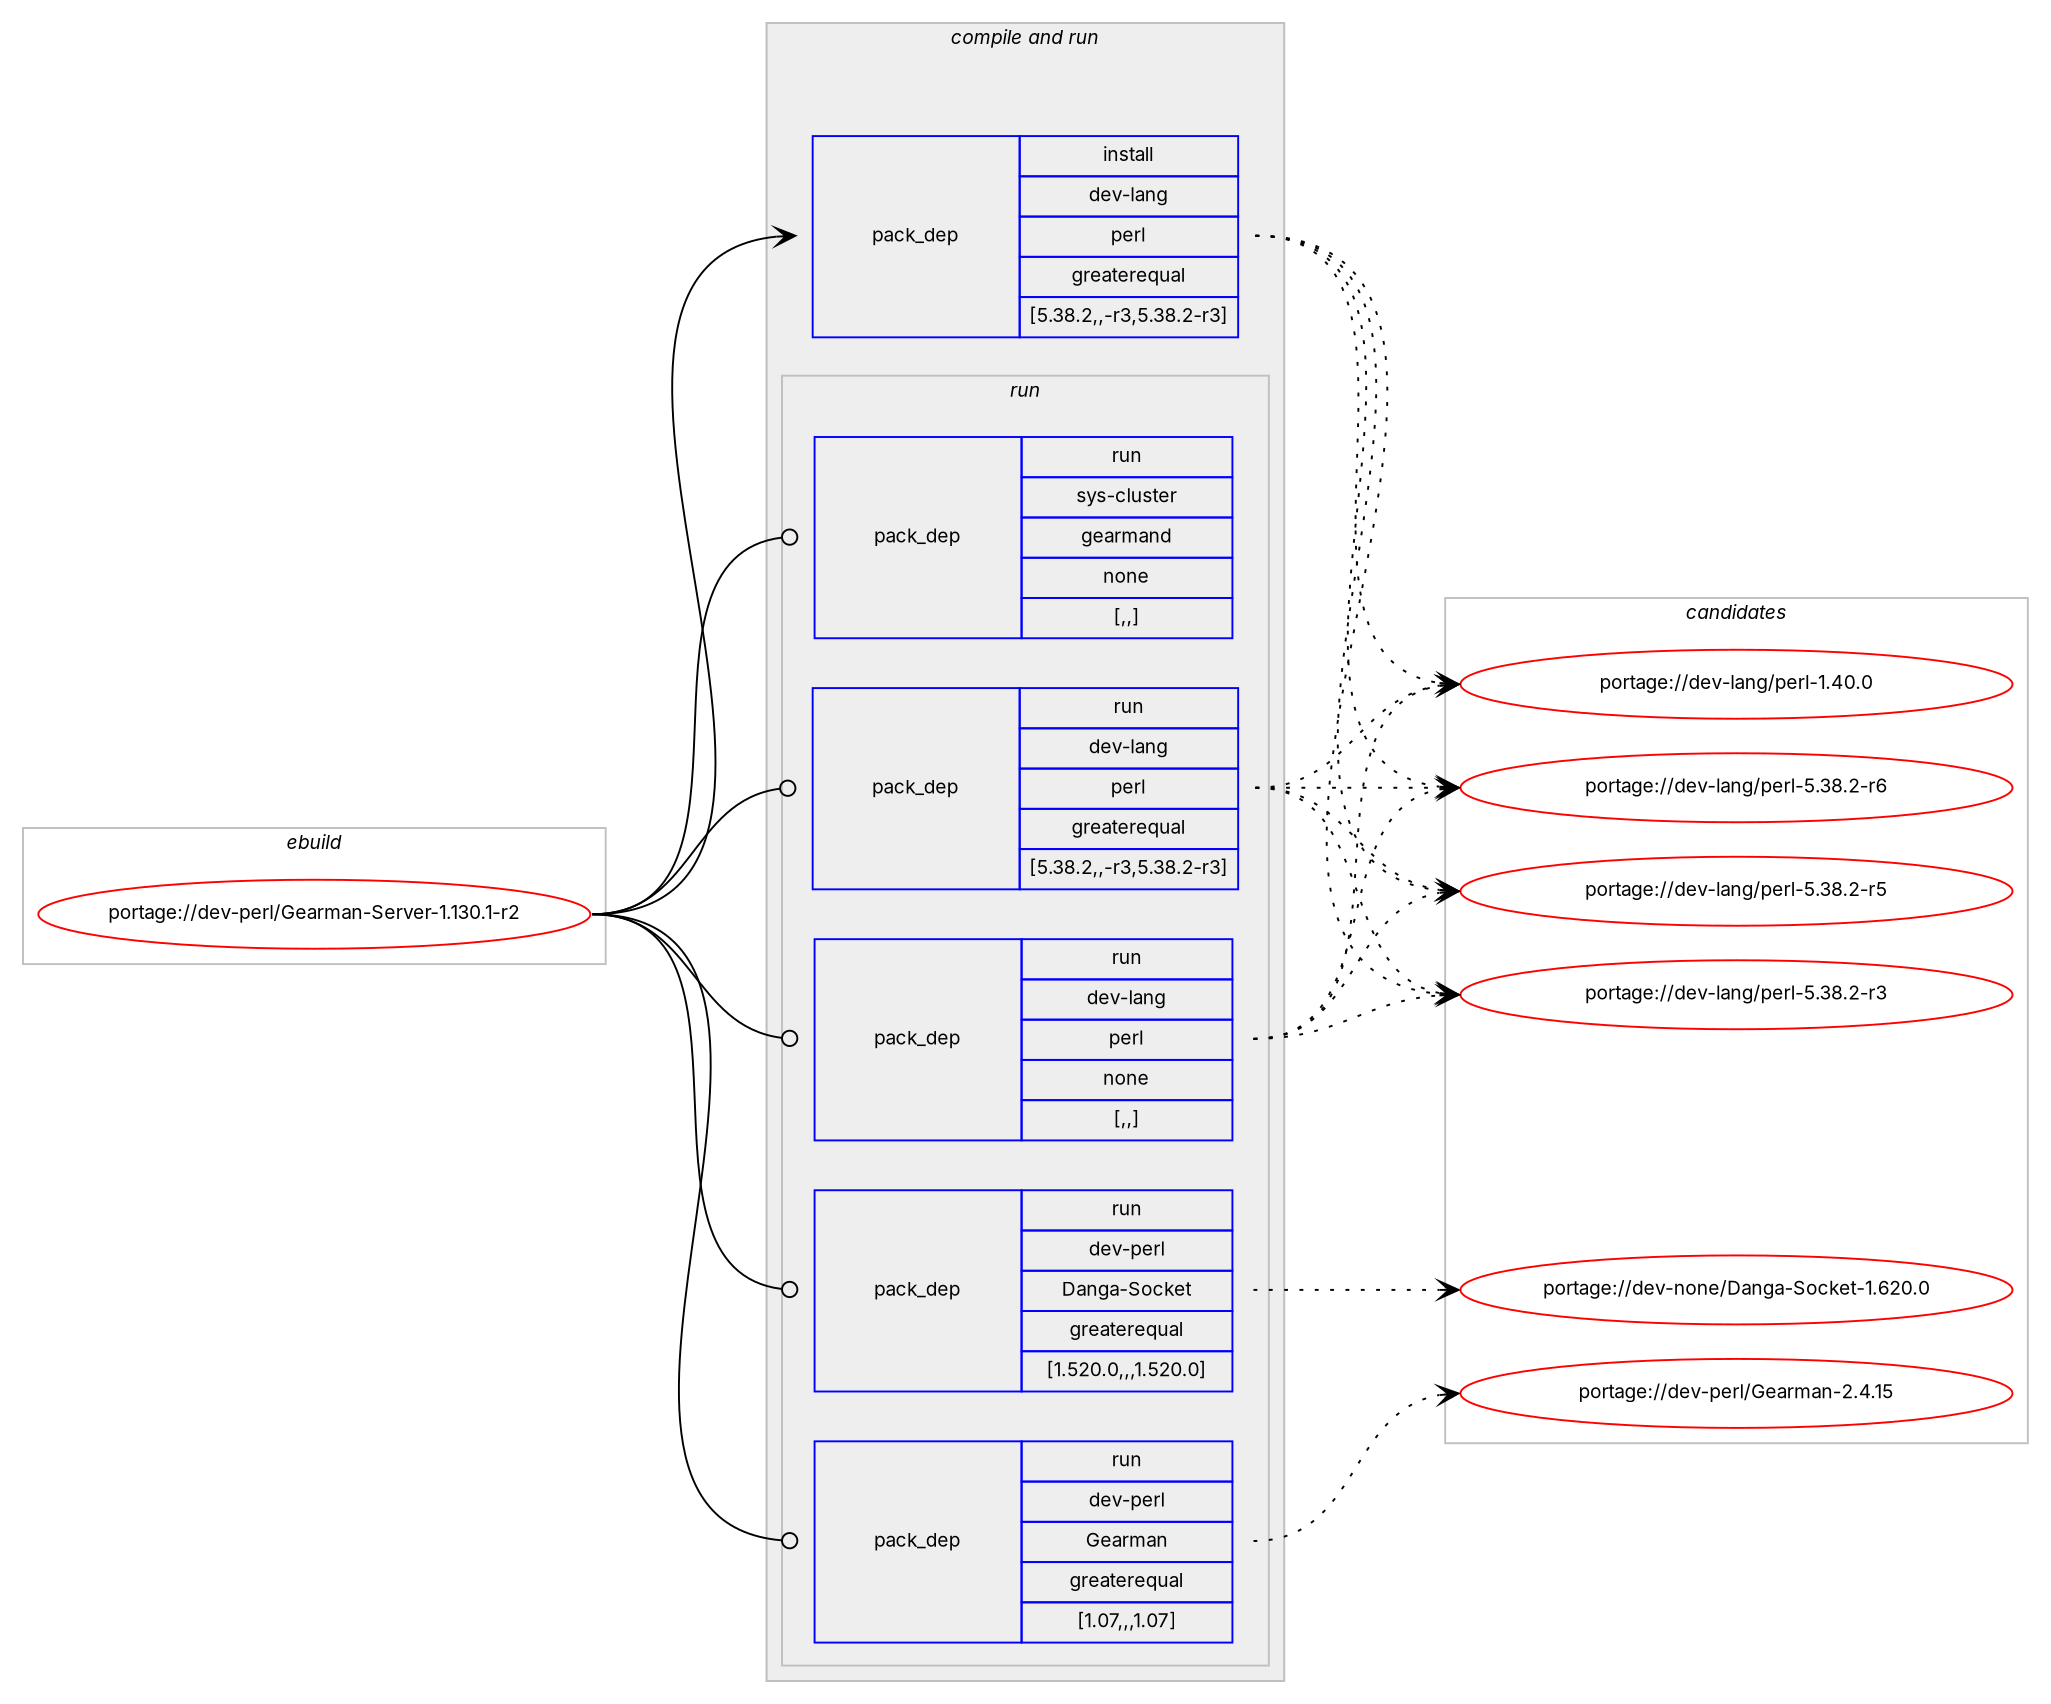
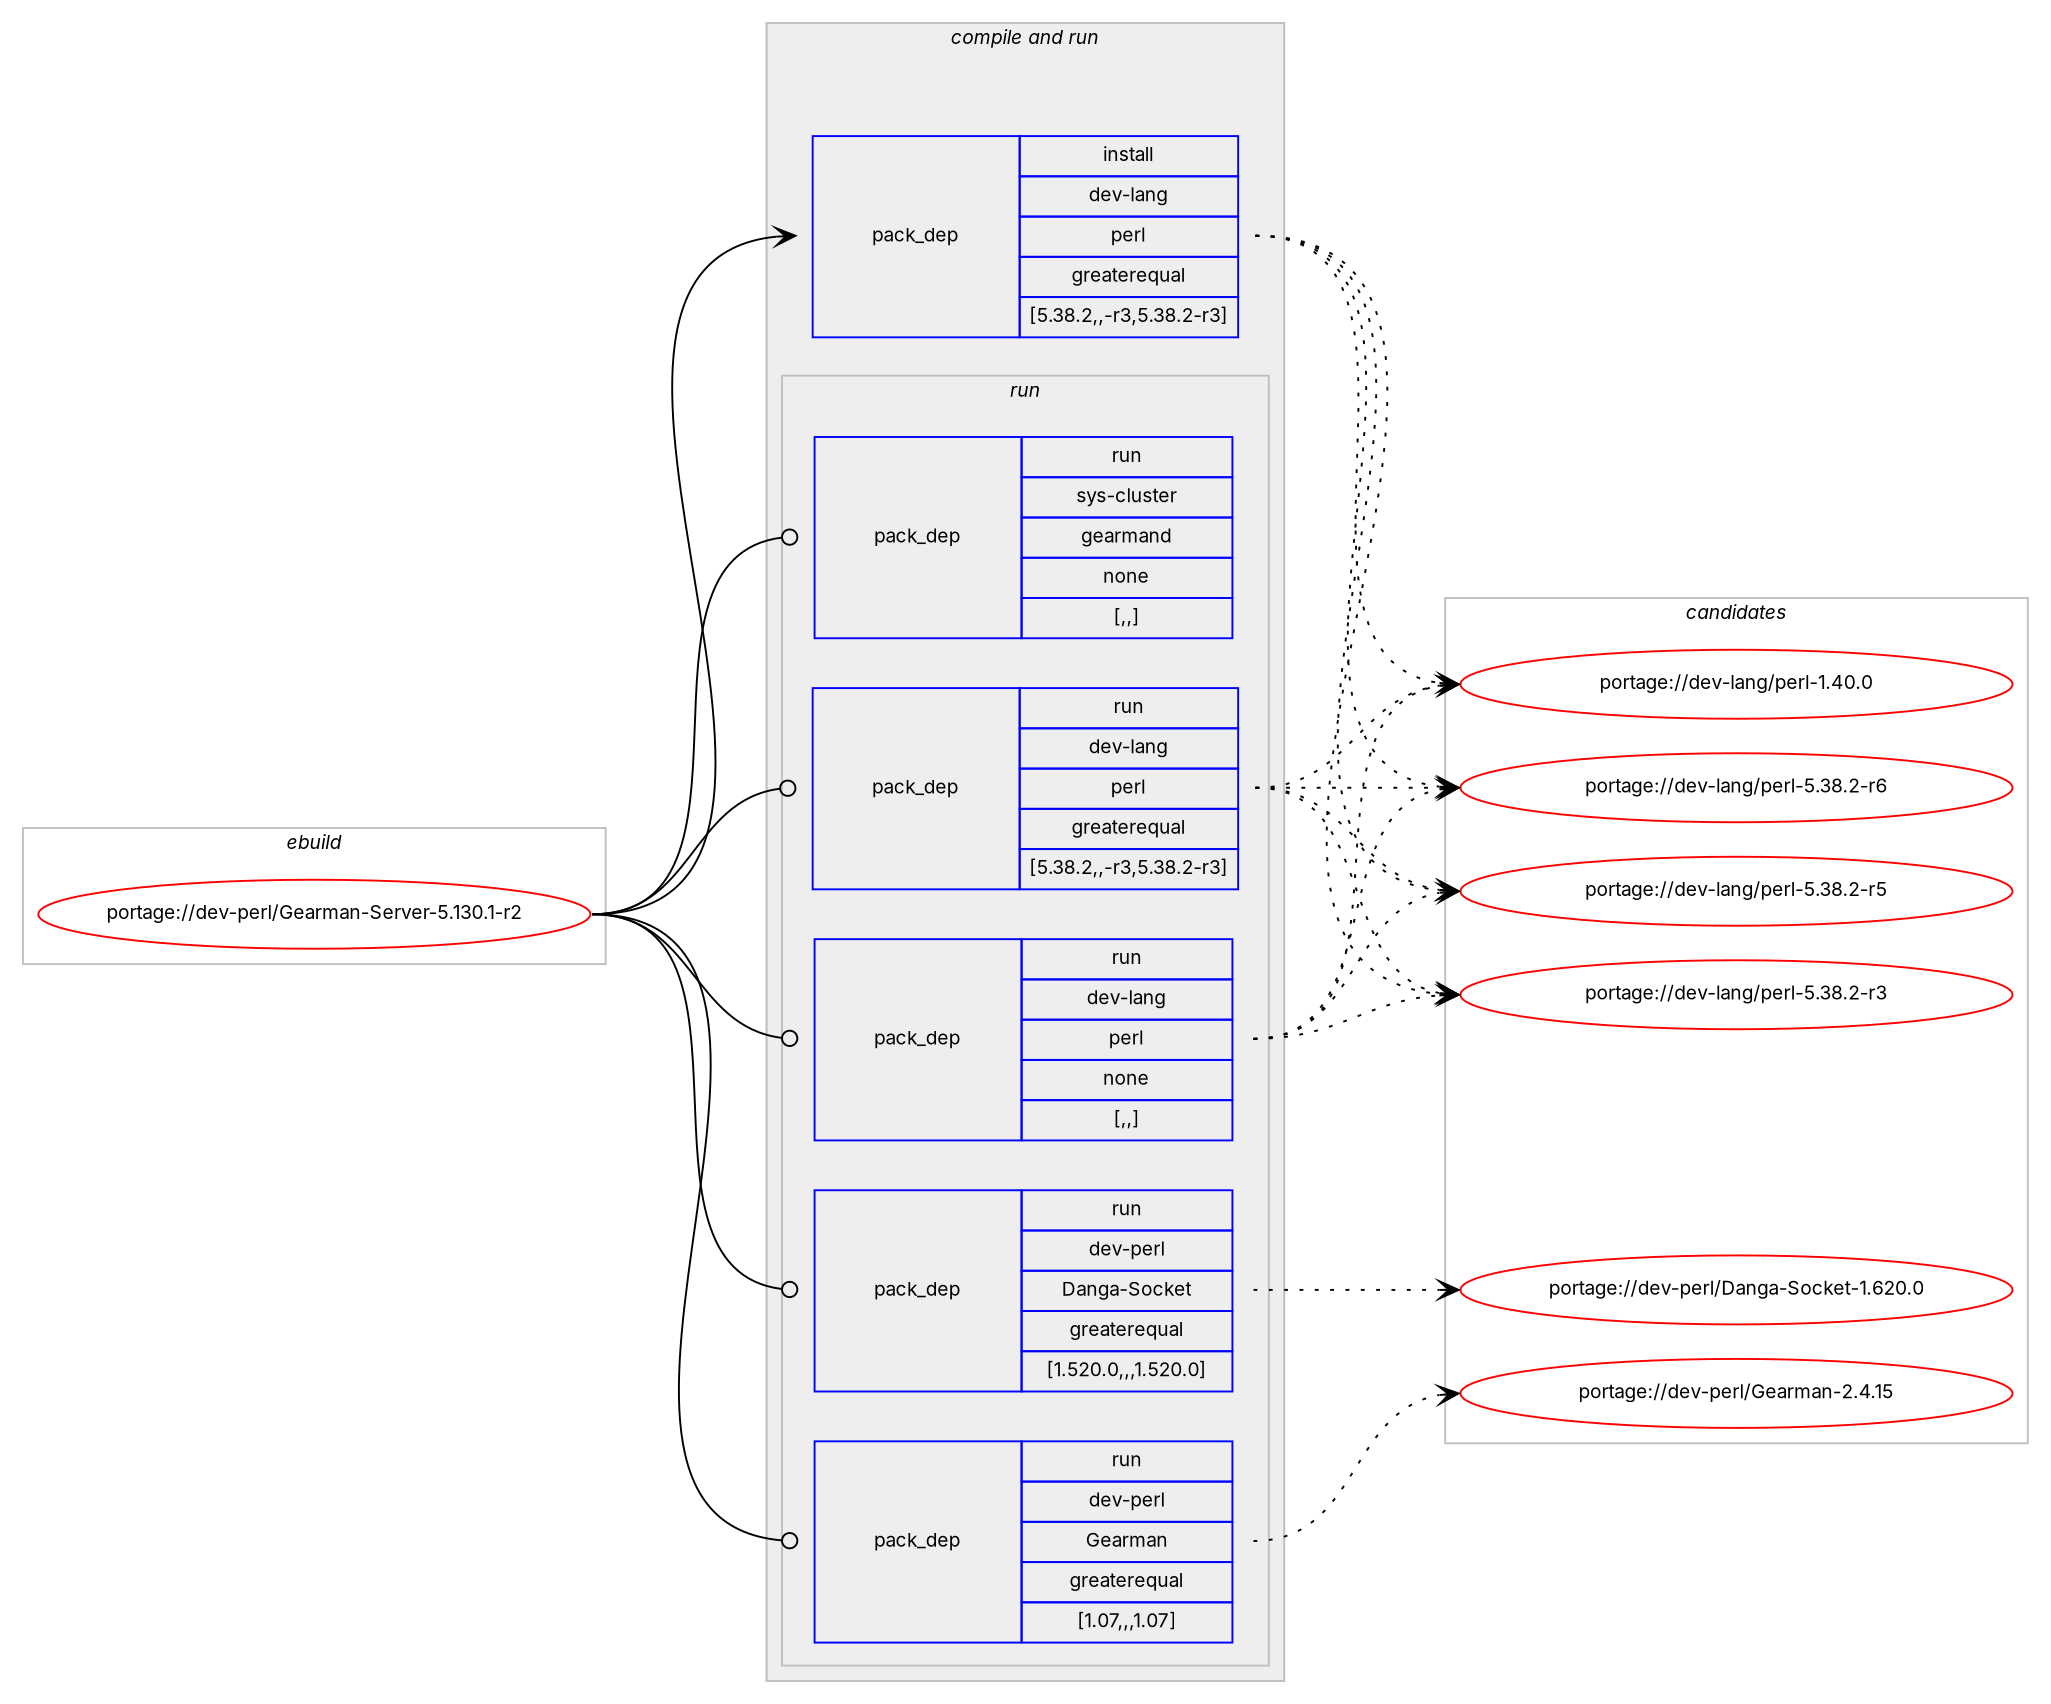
(314, 914) -> (314, 914)
(1736, 1290) -> (1736, 1290)
